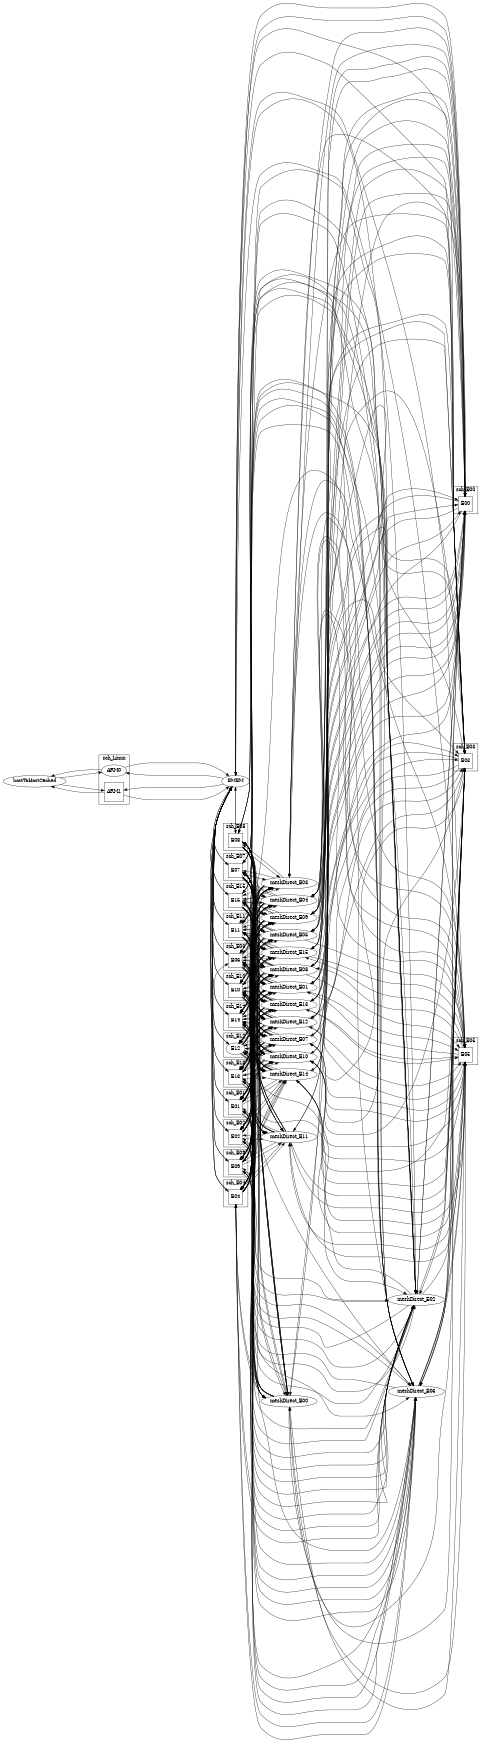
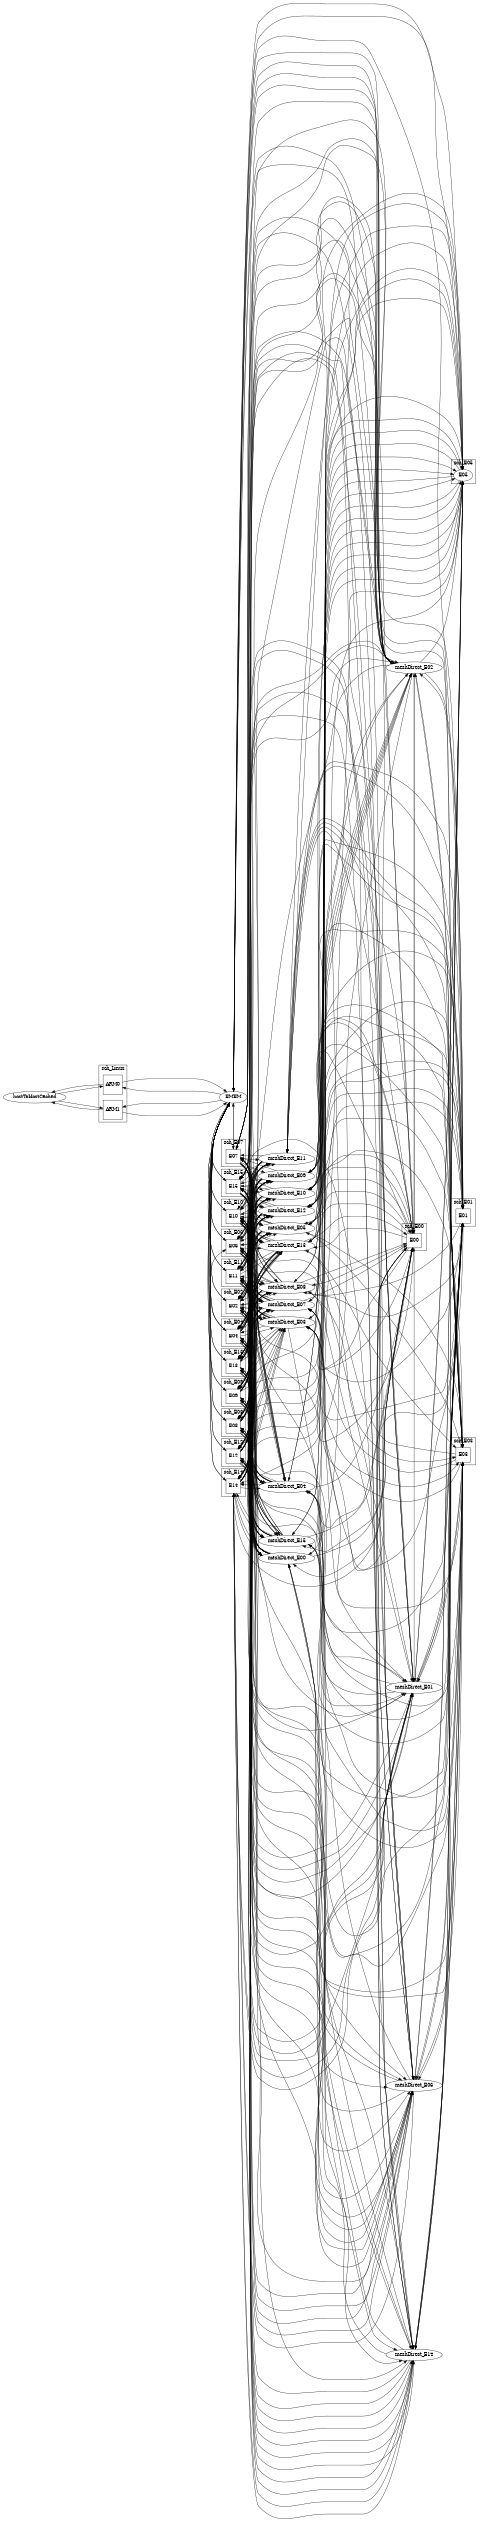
(357, 592) -> (367, 1553)
(114, 771) -> (113, 1085)
(252, 975) -> none
(236, 1049) -> (233, 1456)
(465, 1055) -> (463, 475)
